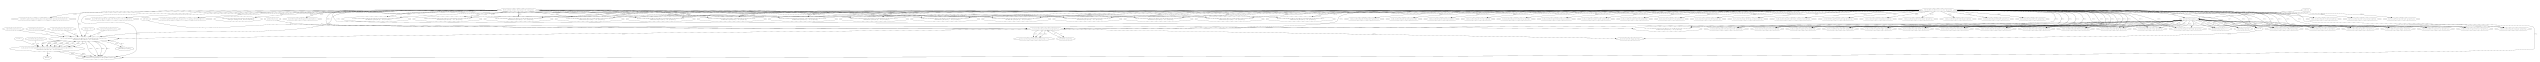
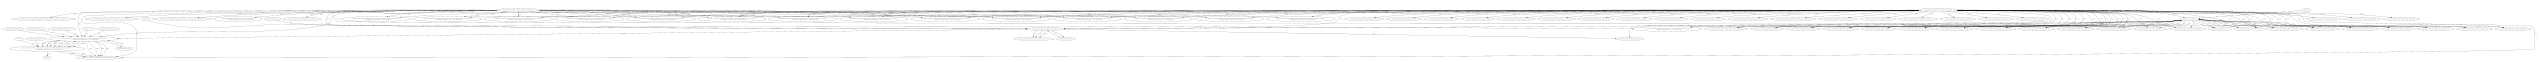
(1951, 38) -> (1859, 24)
